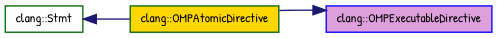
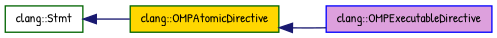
(296, 10) -> (309, 28)
